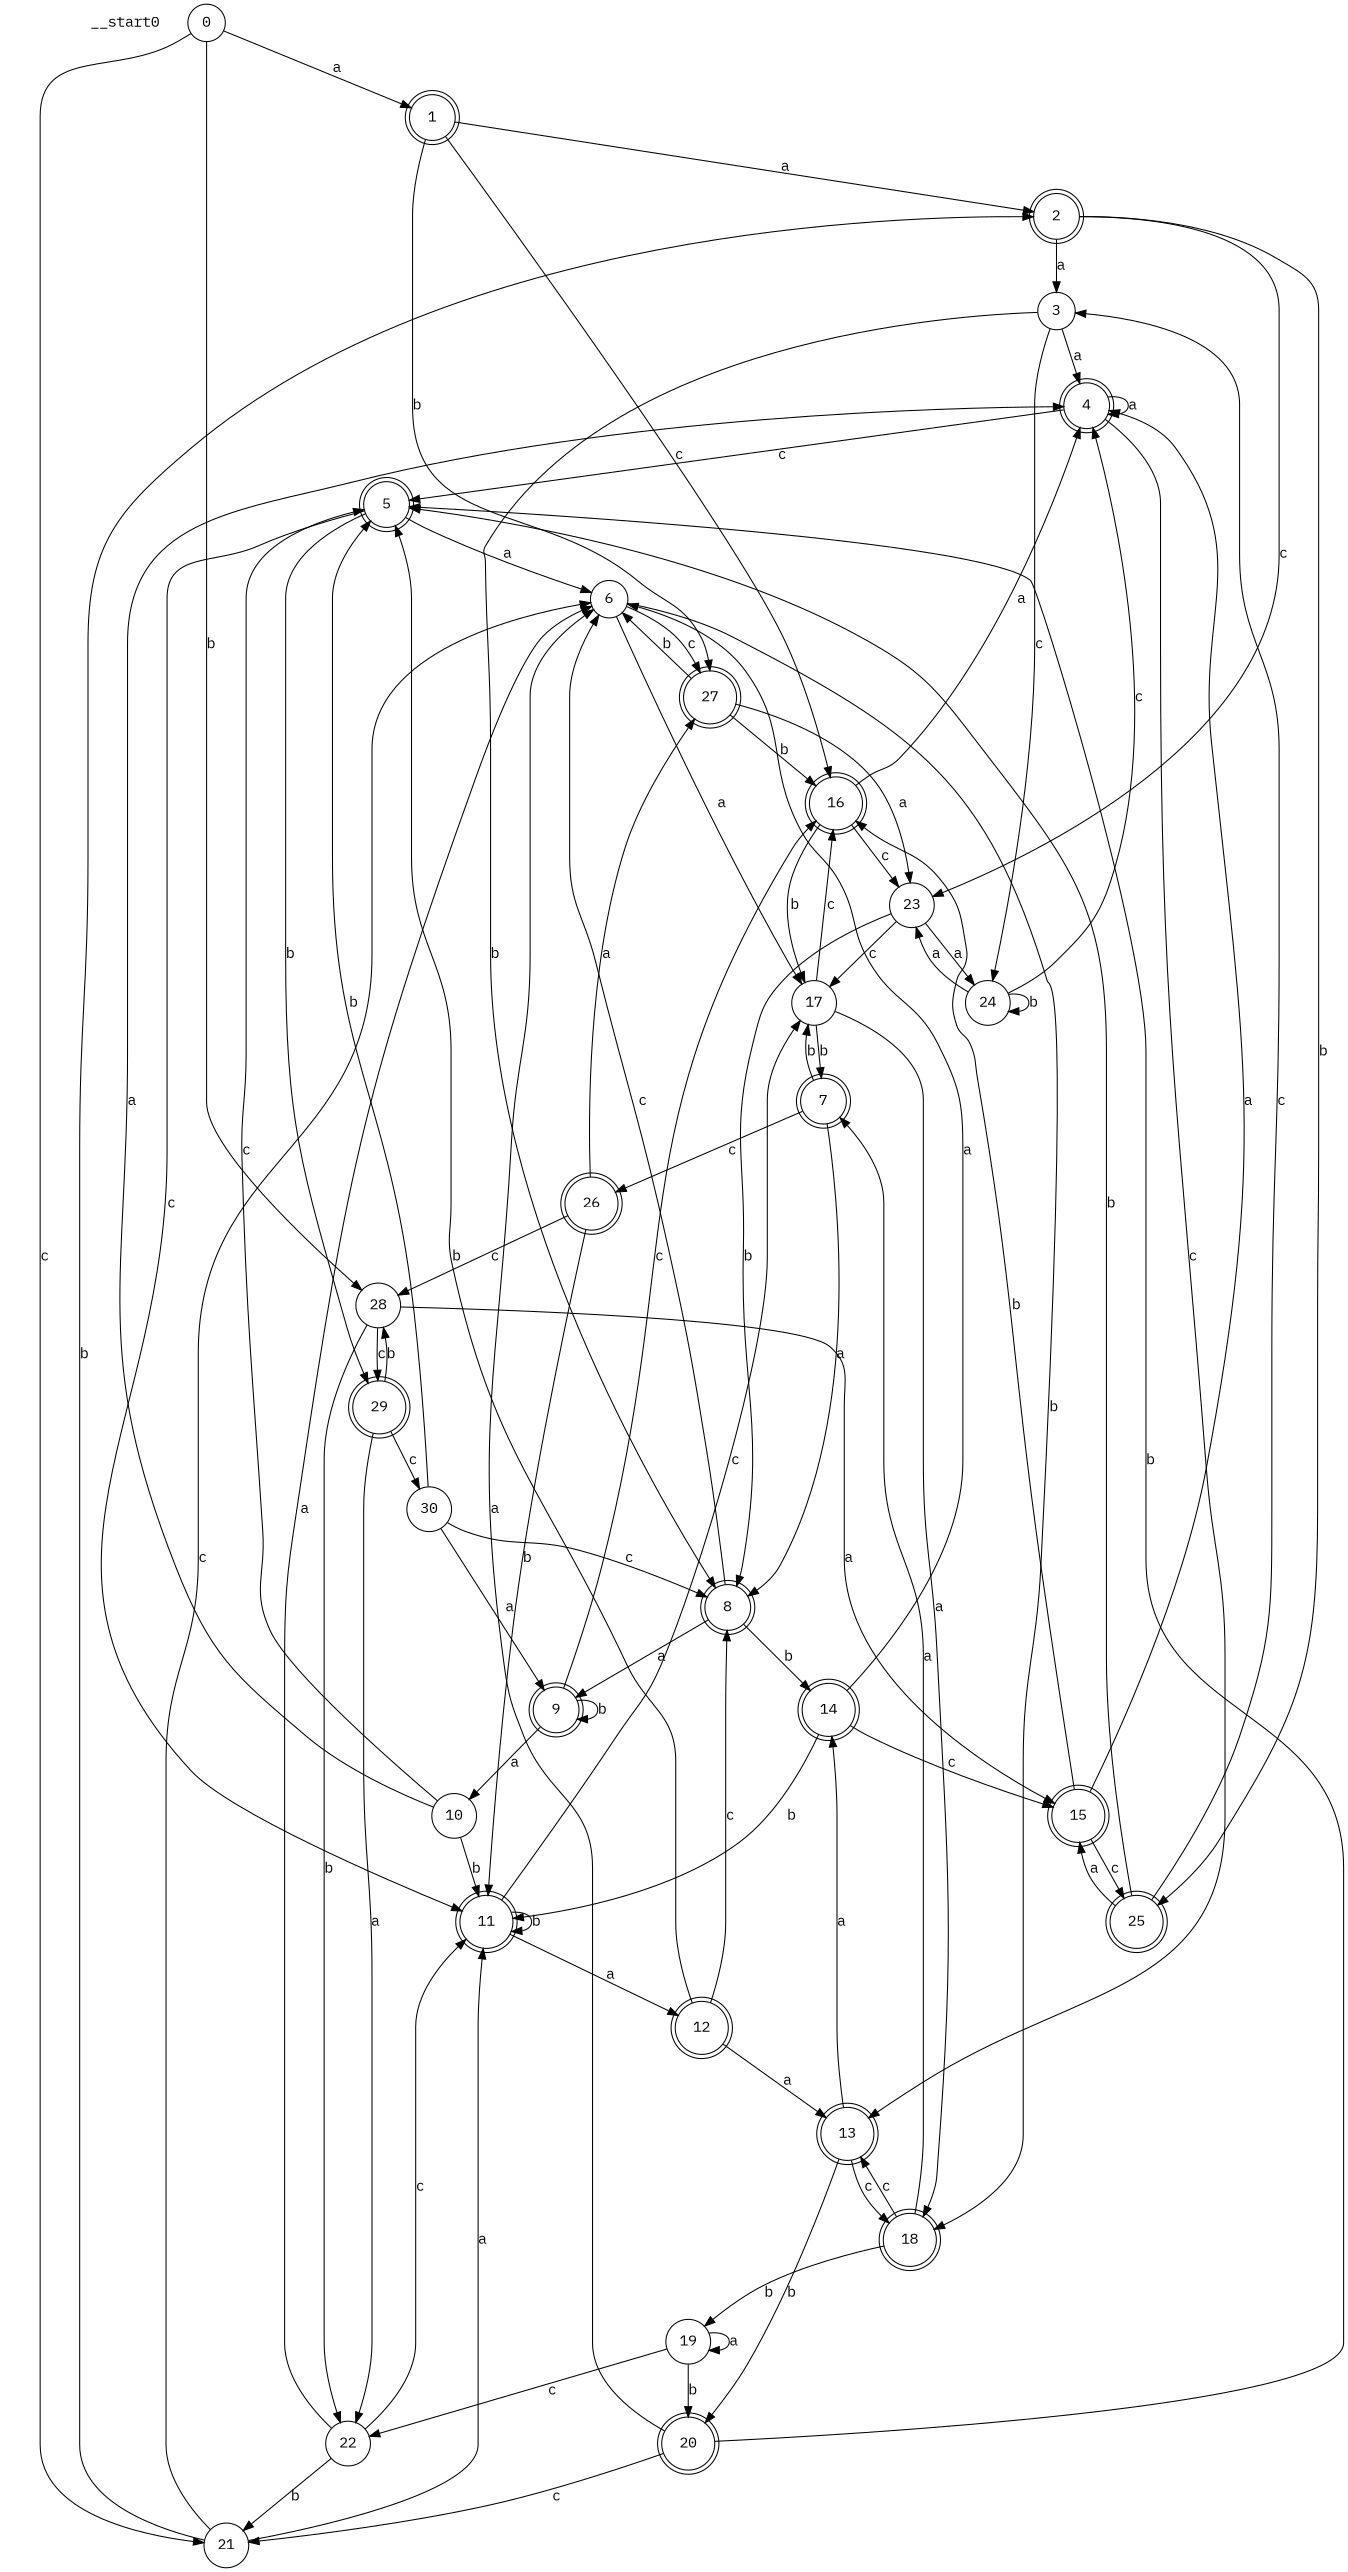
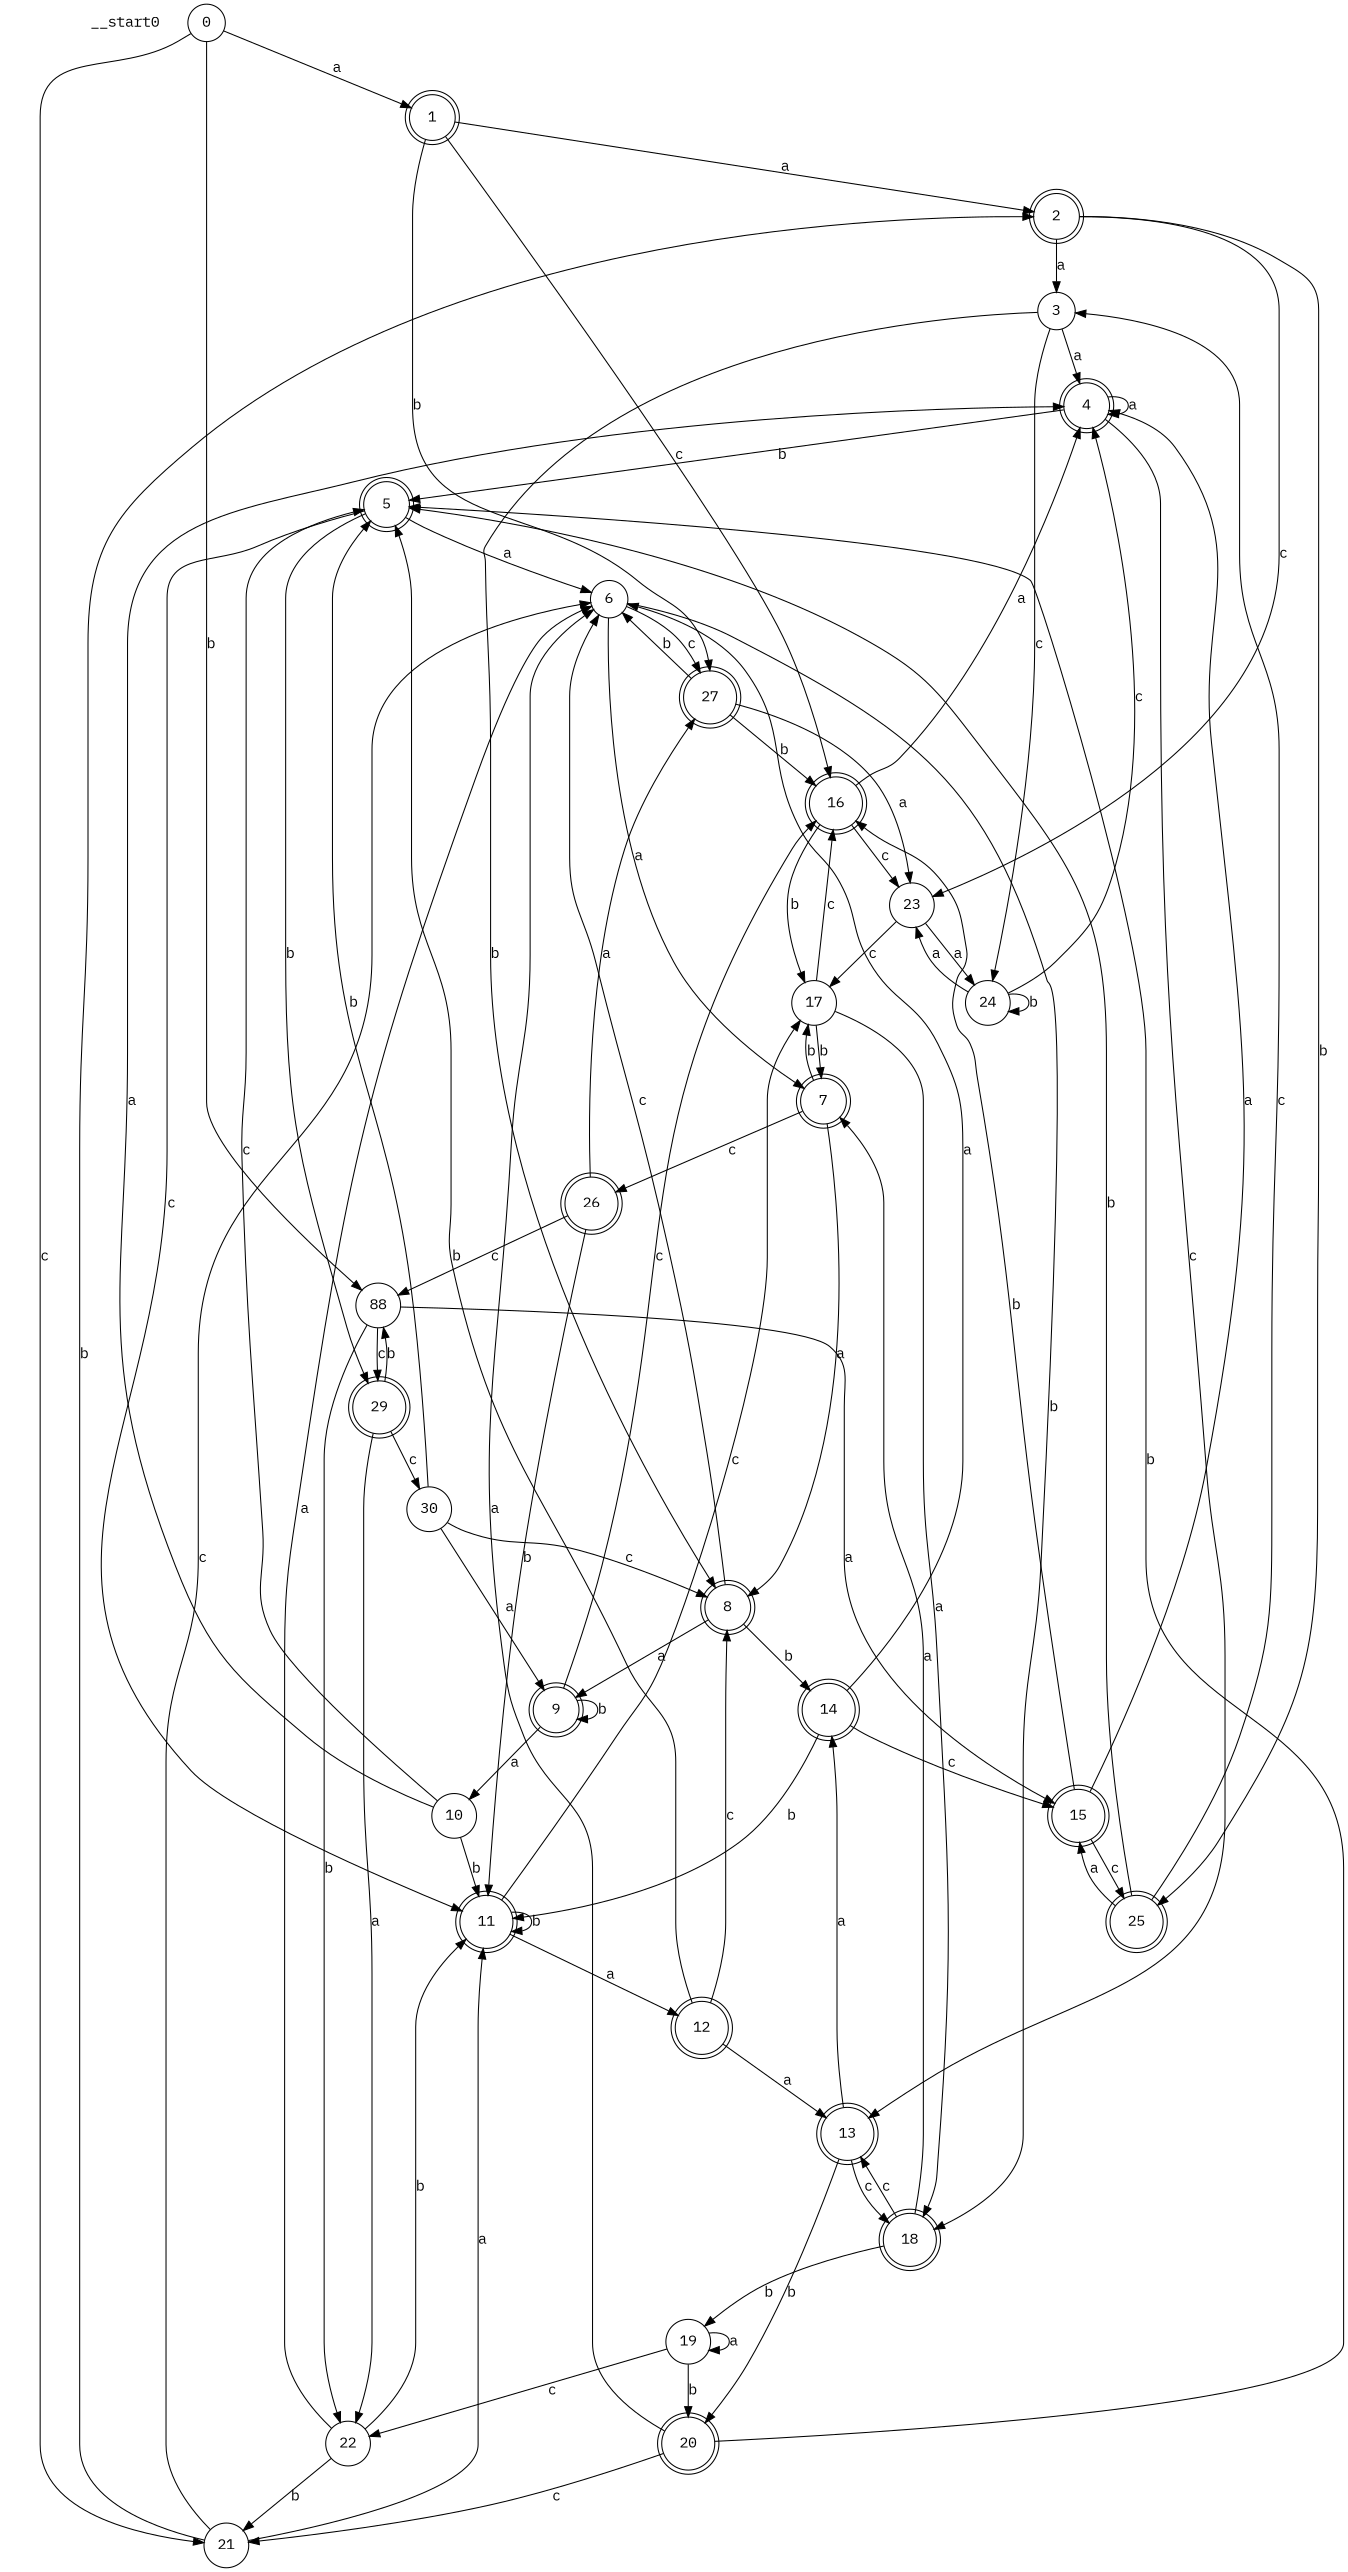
(782, 455) -> (782, 455)
(702, 798) -> (640, 878)
(743, 1210) -> none
(378, 1305) -> (378, 1305)
(420, 2187) -> (420, 2187)
